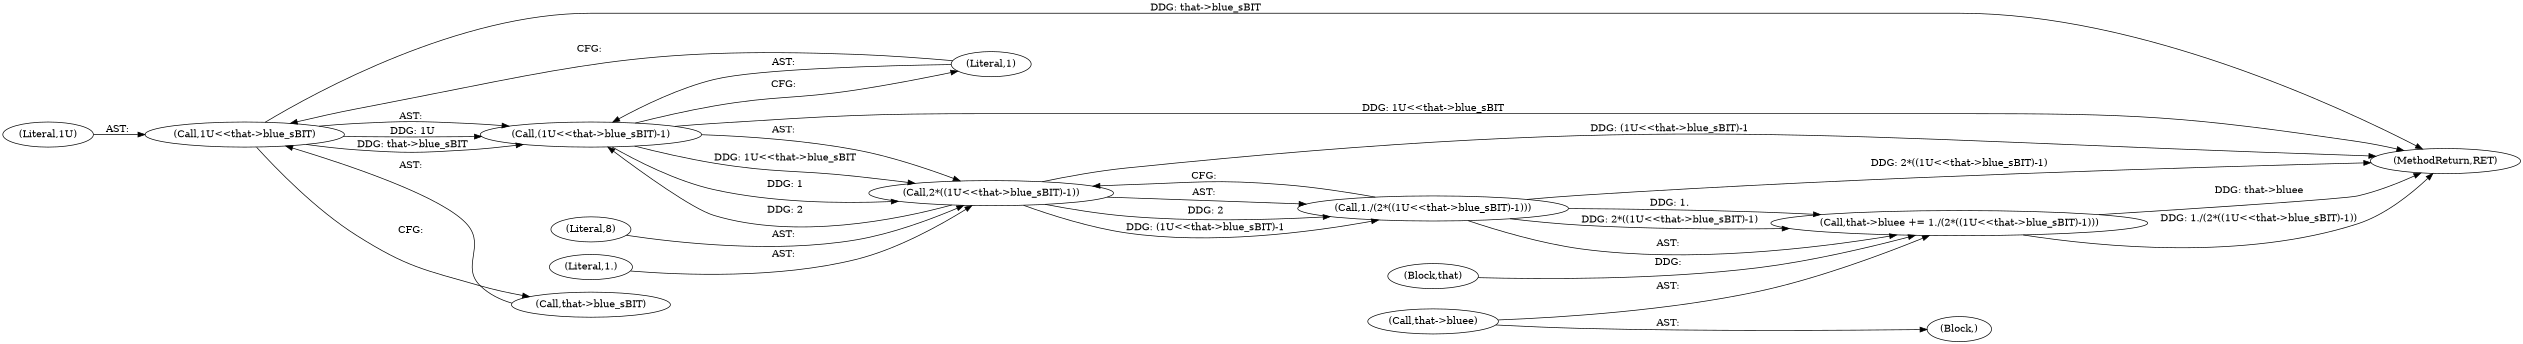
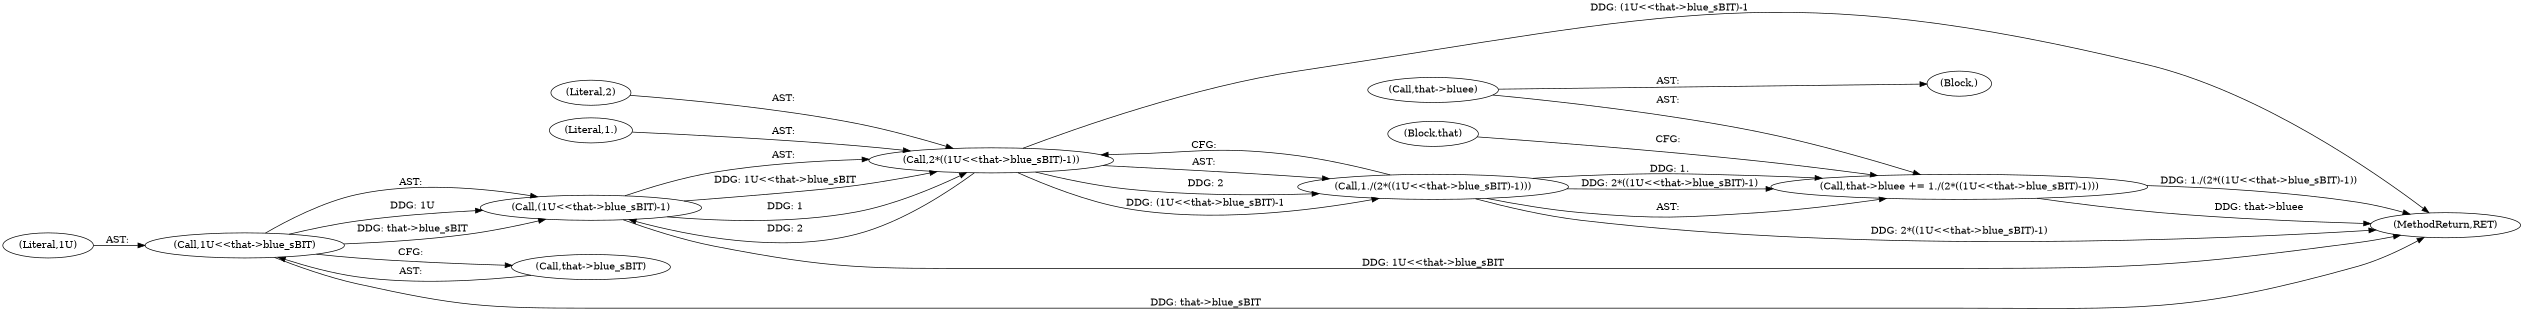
(991, 64) -> none
(591, 229) -> (591, 93)
(1670, 263) -> (1670, 140)
